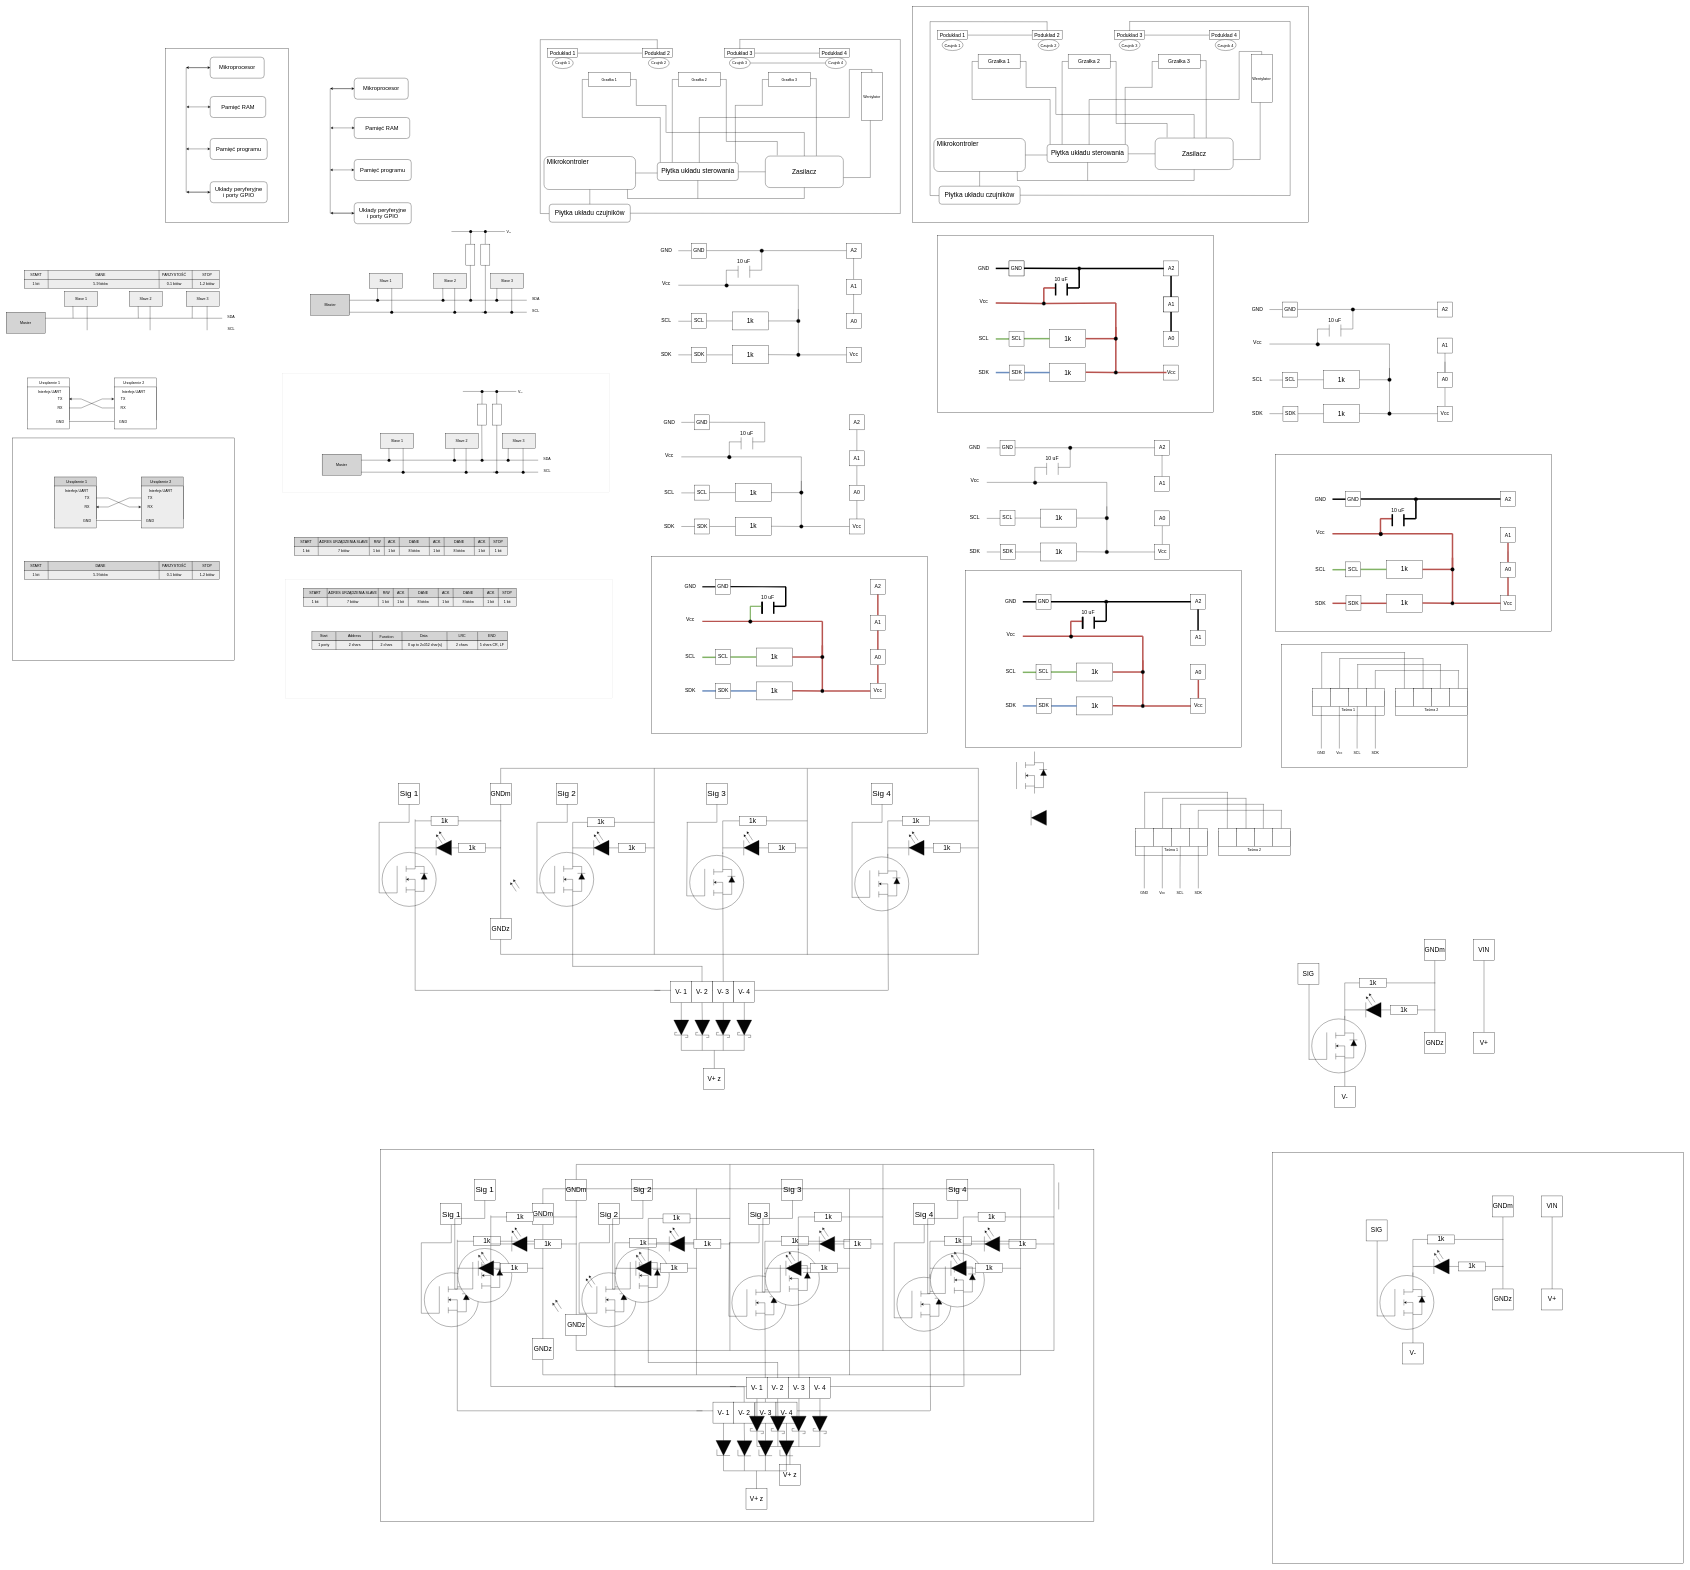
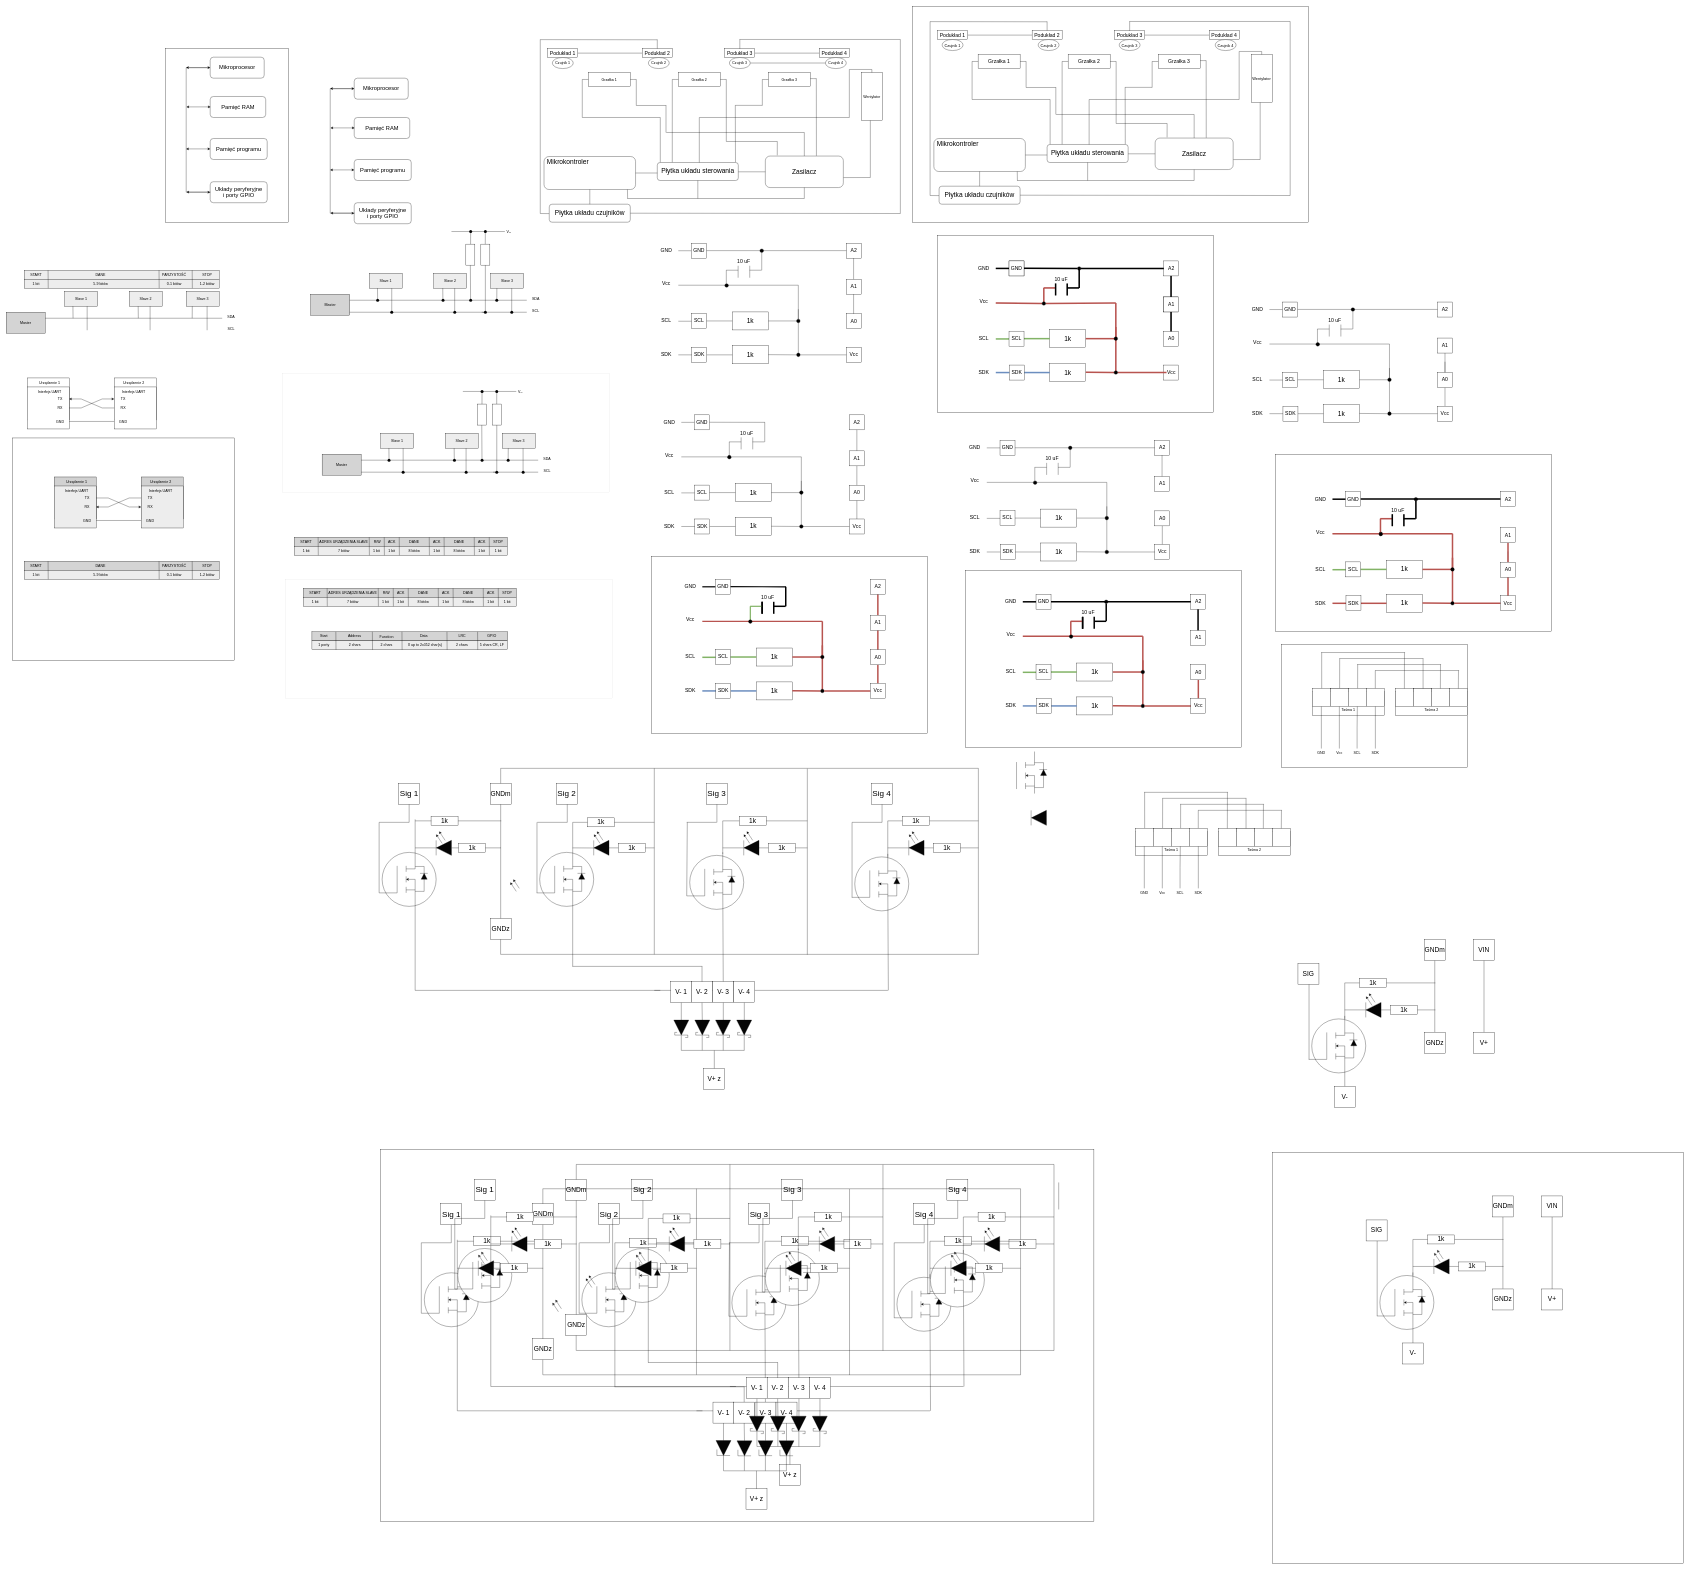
(492, 636) -> (492, 636)
